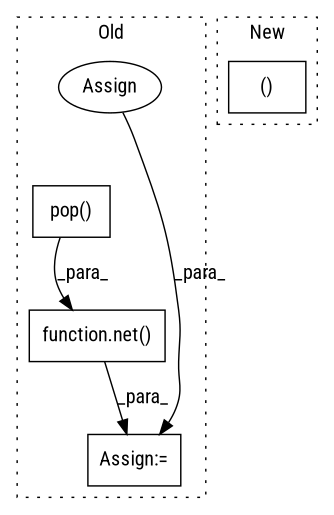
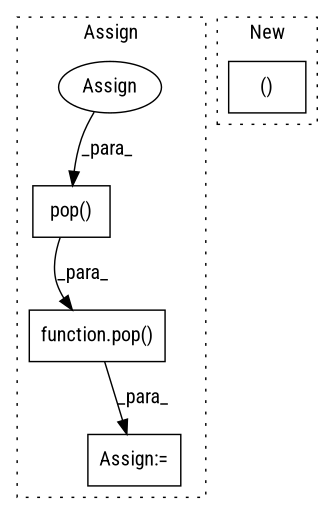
(111, 34) -> (111, 34)
(172, 265) -> (81, 141)
(97, 336) -> (97, 336)
